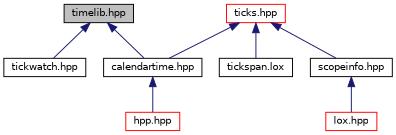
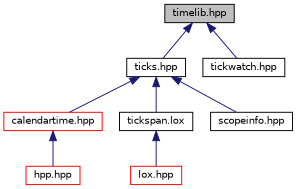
(256, 13) -> (156, 67)
(129, 44) -> (175, 44)
(153, 67) -> (53, 121)
(351, 99) -> (156, 153)
